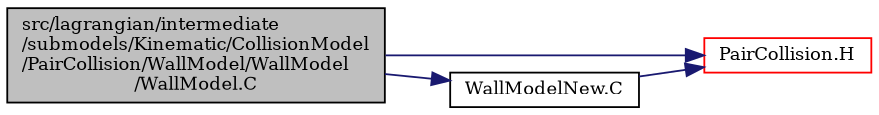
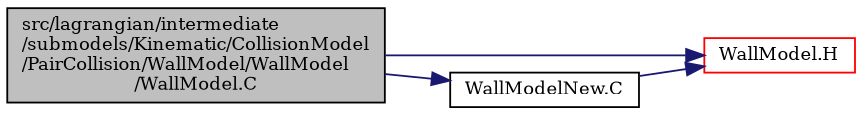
(788, 55) -> (780, 55)
